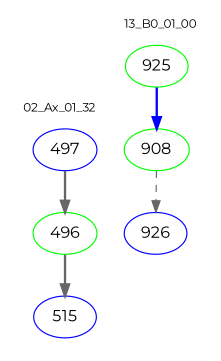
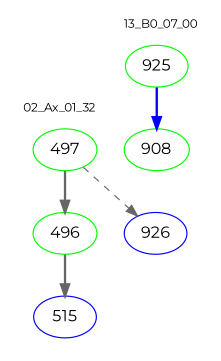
(161, 25) -> (161, 25)
(65, 150) -> (65, 150)
(156, 186) -> (98, 181)
